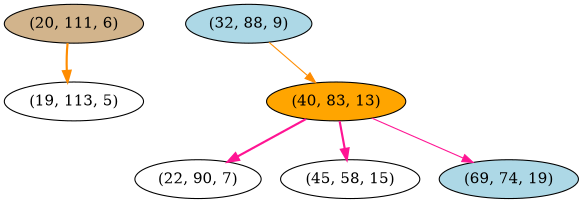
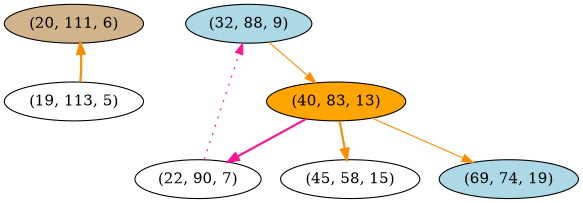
(67, 57) -> (81, 68)
none -> (222, 107)
(342, 135) -> (342, 135)
(417, 138) -> (417, 138)
